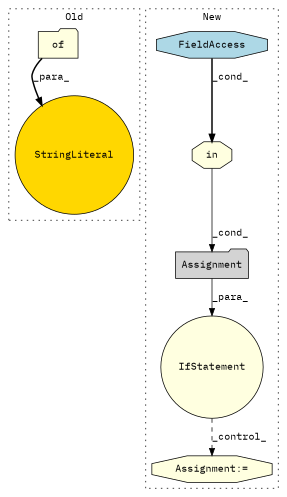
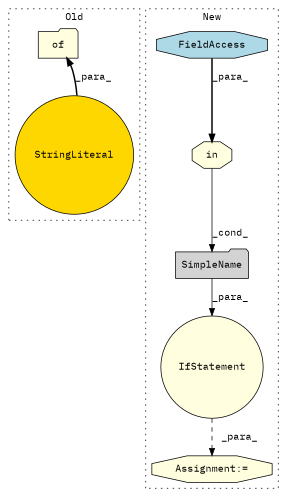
(32, 77) -> (75, 80)
(230, 77) -> (230, 77)
(212, 265) -> (212, 265)
(240, 437) -> (240, 437)
